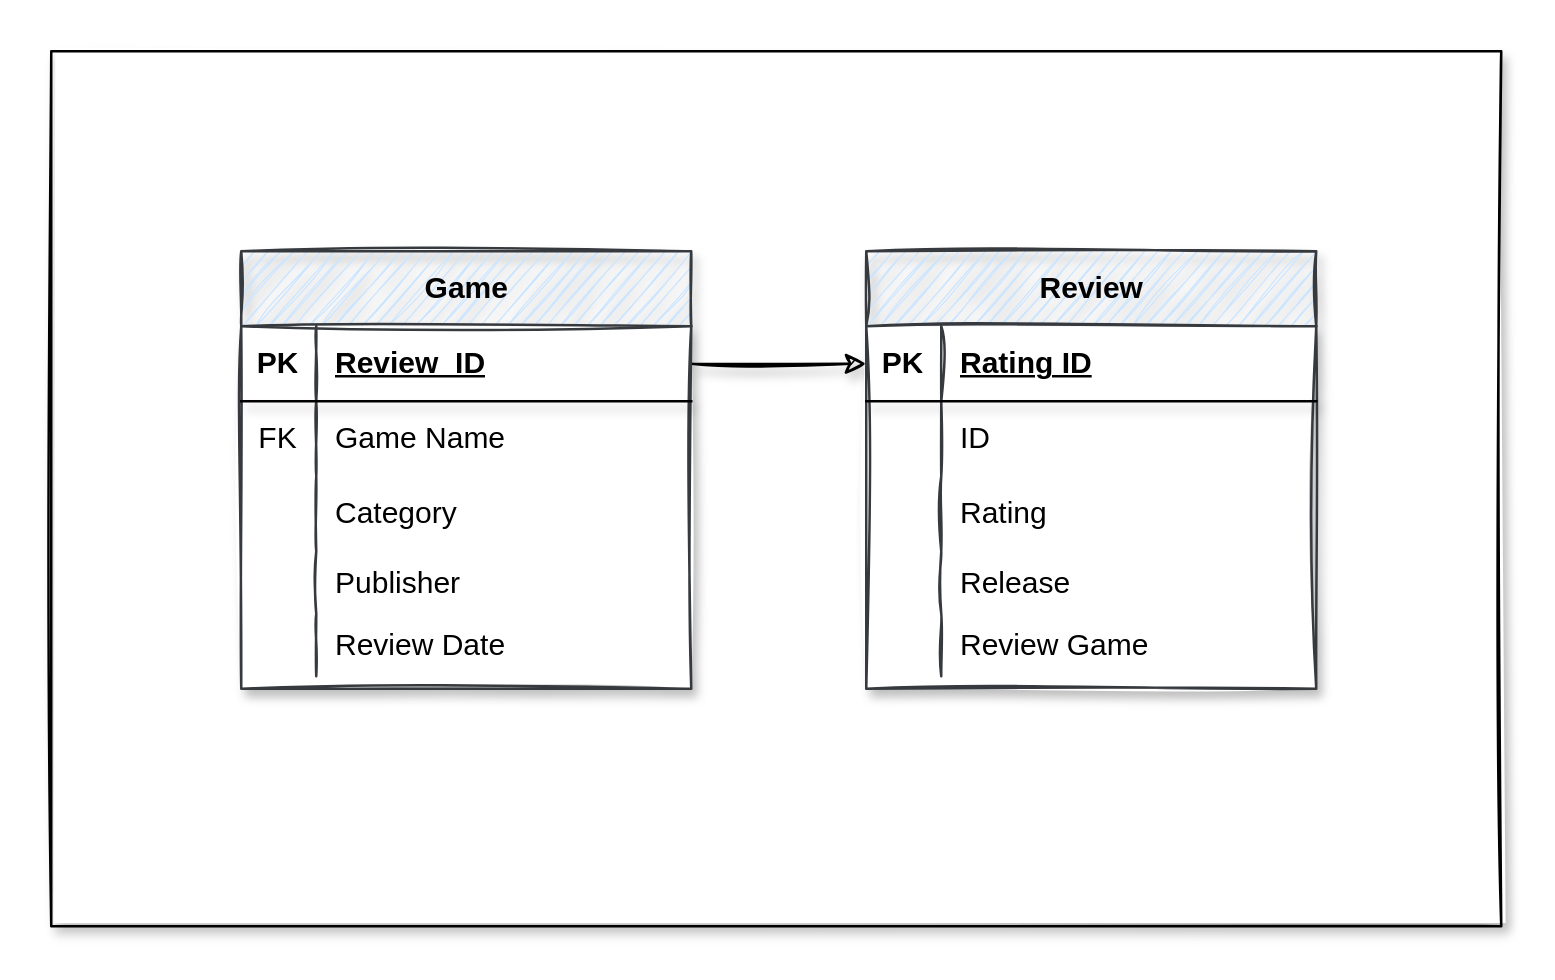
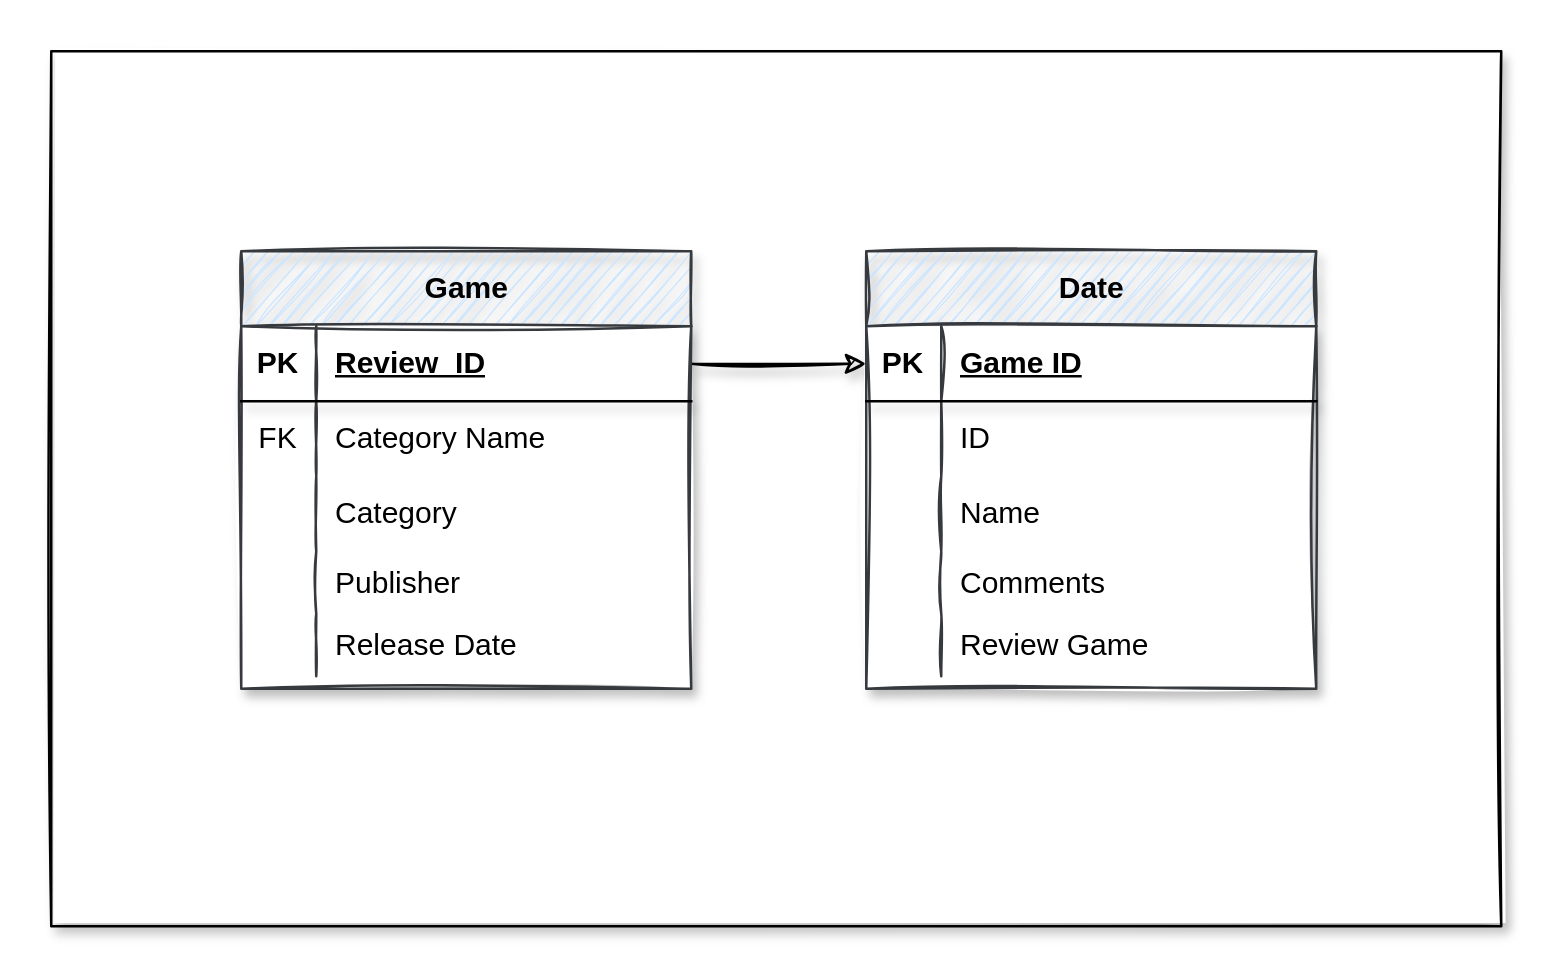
(1093, 289) -> (1093, 289)
(1029, 364) -> (1016, 364)
(408, 439) -> (442, 439)
(1008, 514) -> (995, 514)
(1016, 584) -> (1028, 584)
(421, 646) -> (429, 646)
